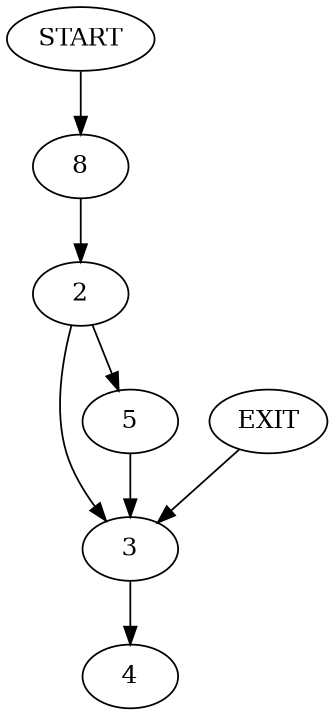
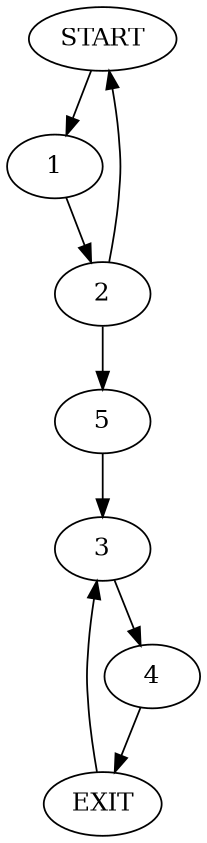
(81, 166) -> (55, 166)
(61, 419) -> (120, 175)
none -> (131, 732)
